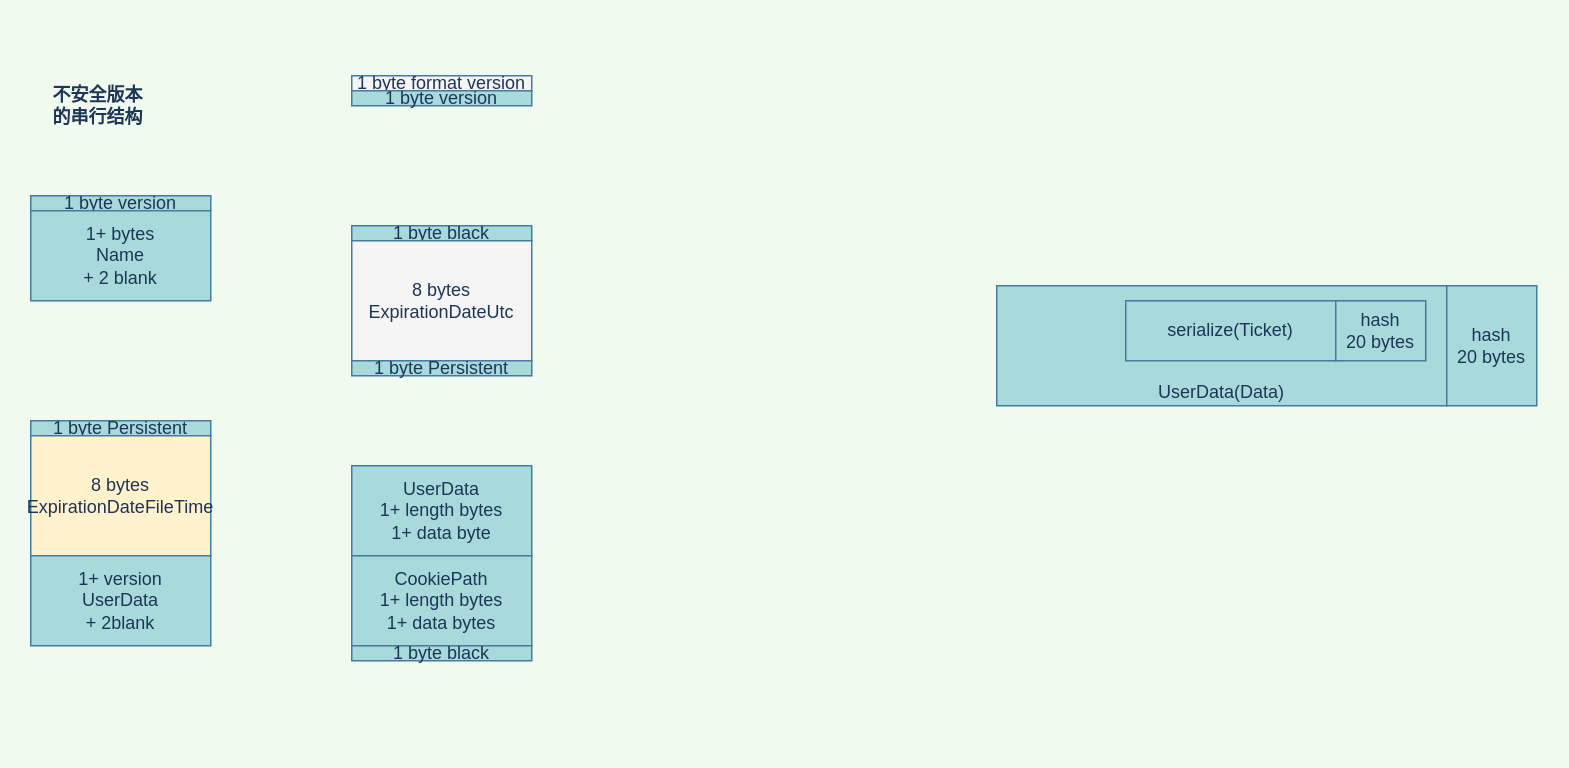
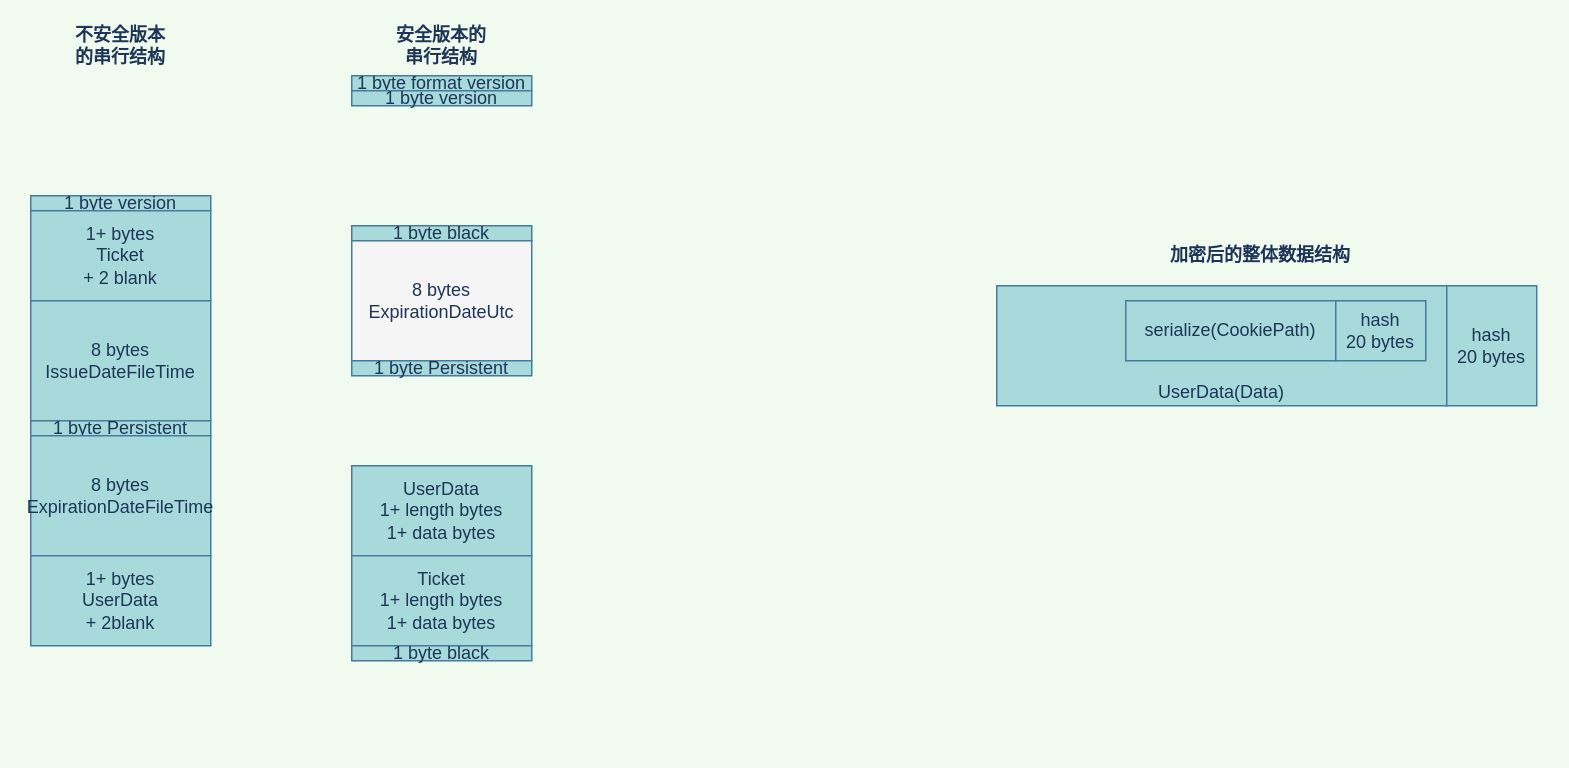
none -> (442, 46)
(442, 83) -> (442, 83)
(98, 106) -> (121, 46)
(121, 256) -> (121, 256)
none -> (1261, 256)
(1231, 331) -> (1231, 331)
none -> (121, 361)
(121, 496) -> (121, 496)
(442, 511) -> (442, 511)
(121, 601) -> (121, 601)
(442, 601) -> (442, 601)
